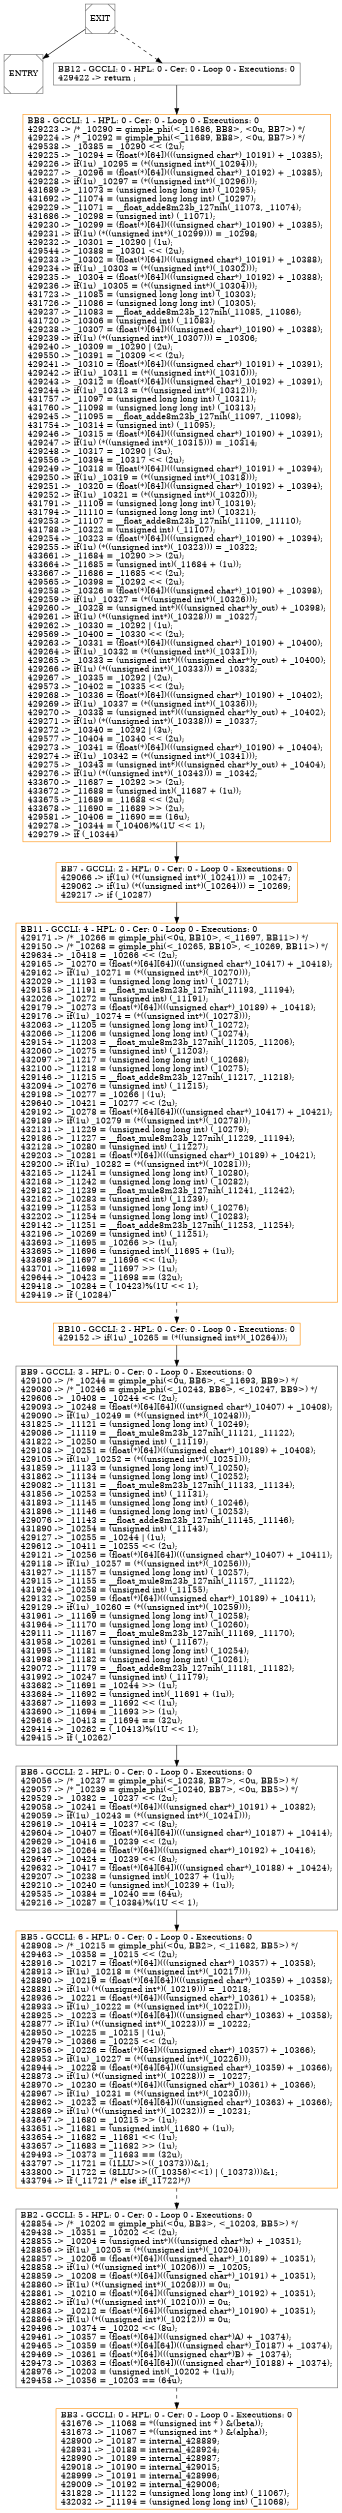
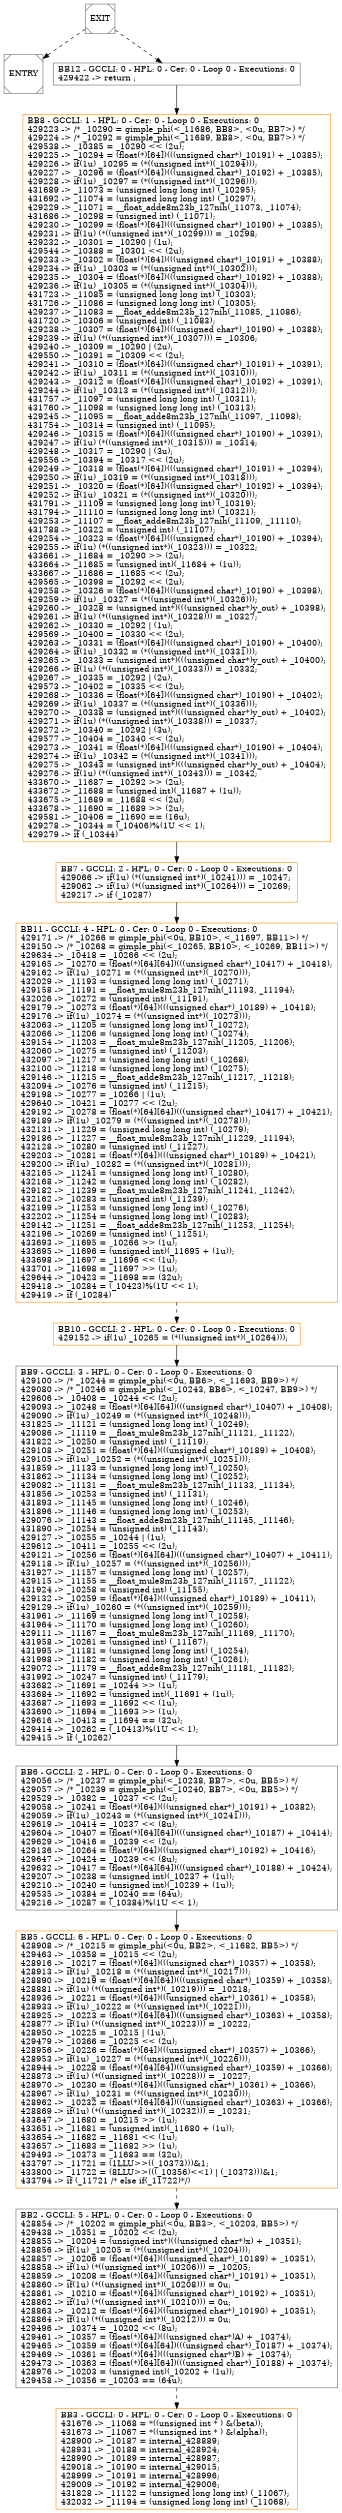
(66, 42) -> (66, 42)
